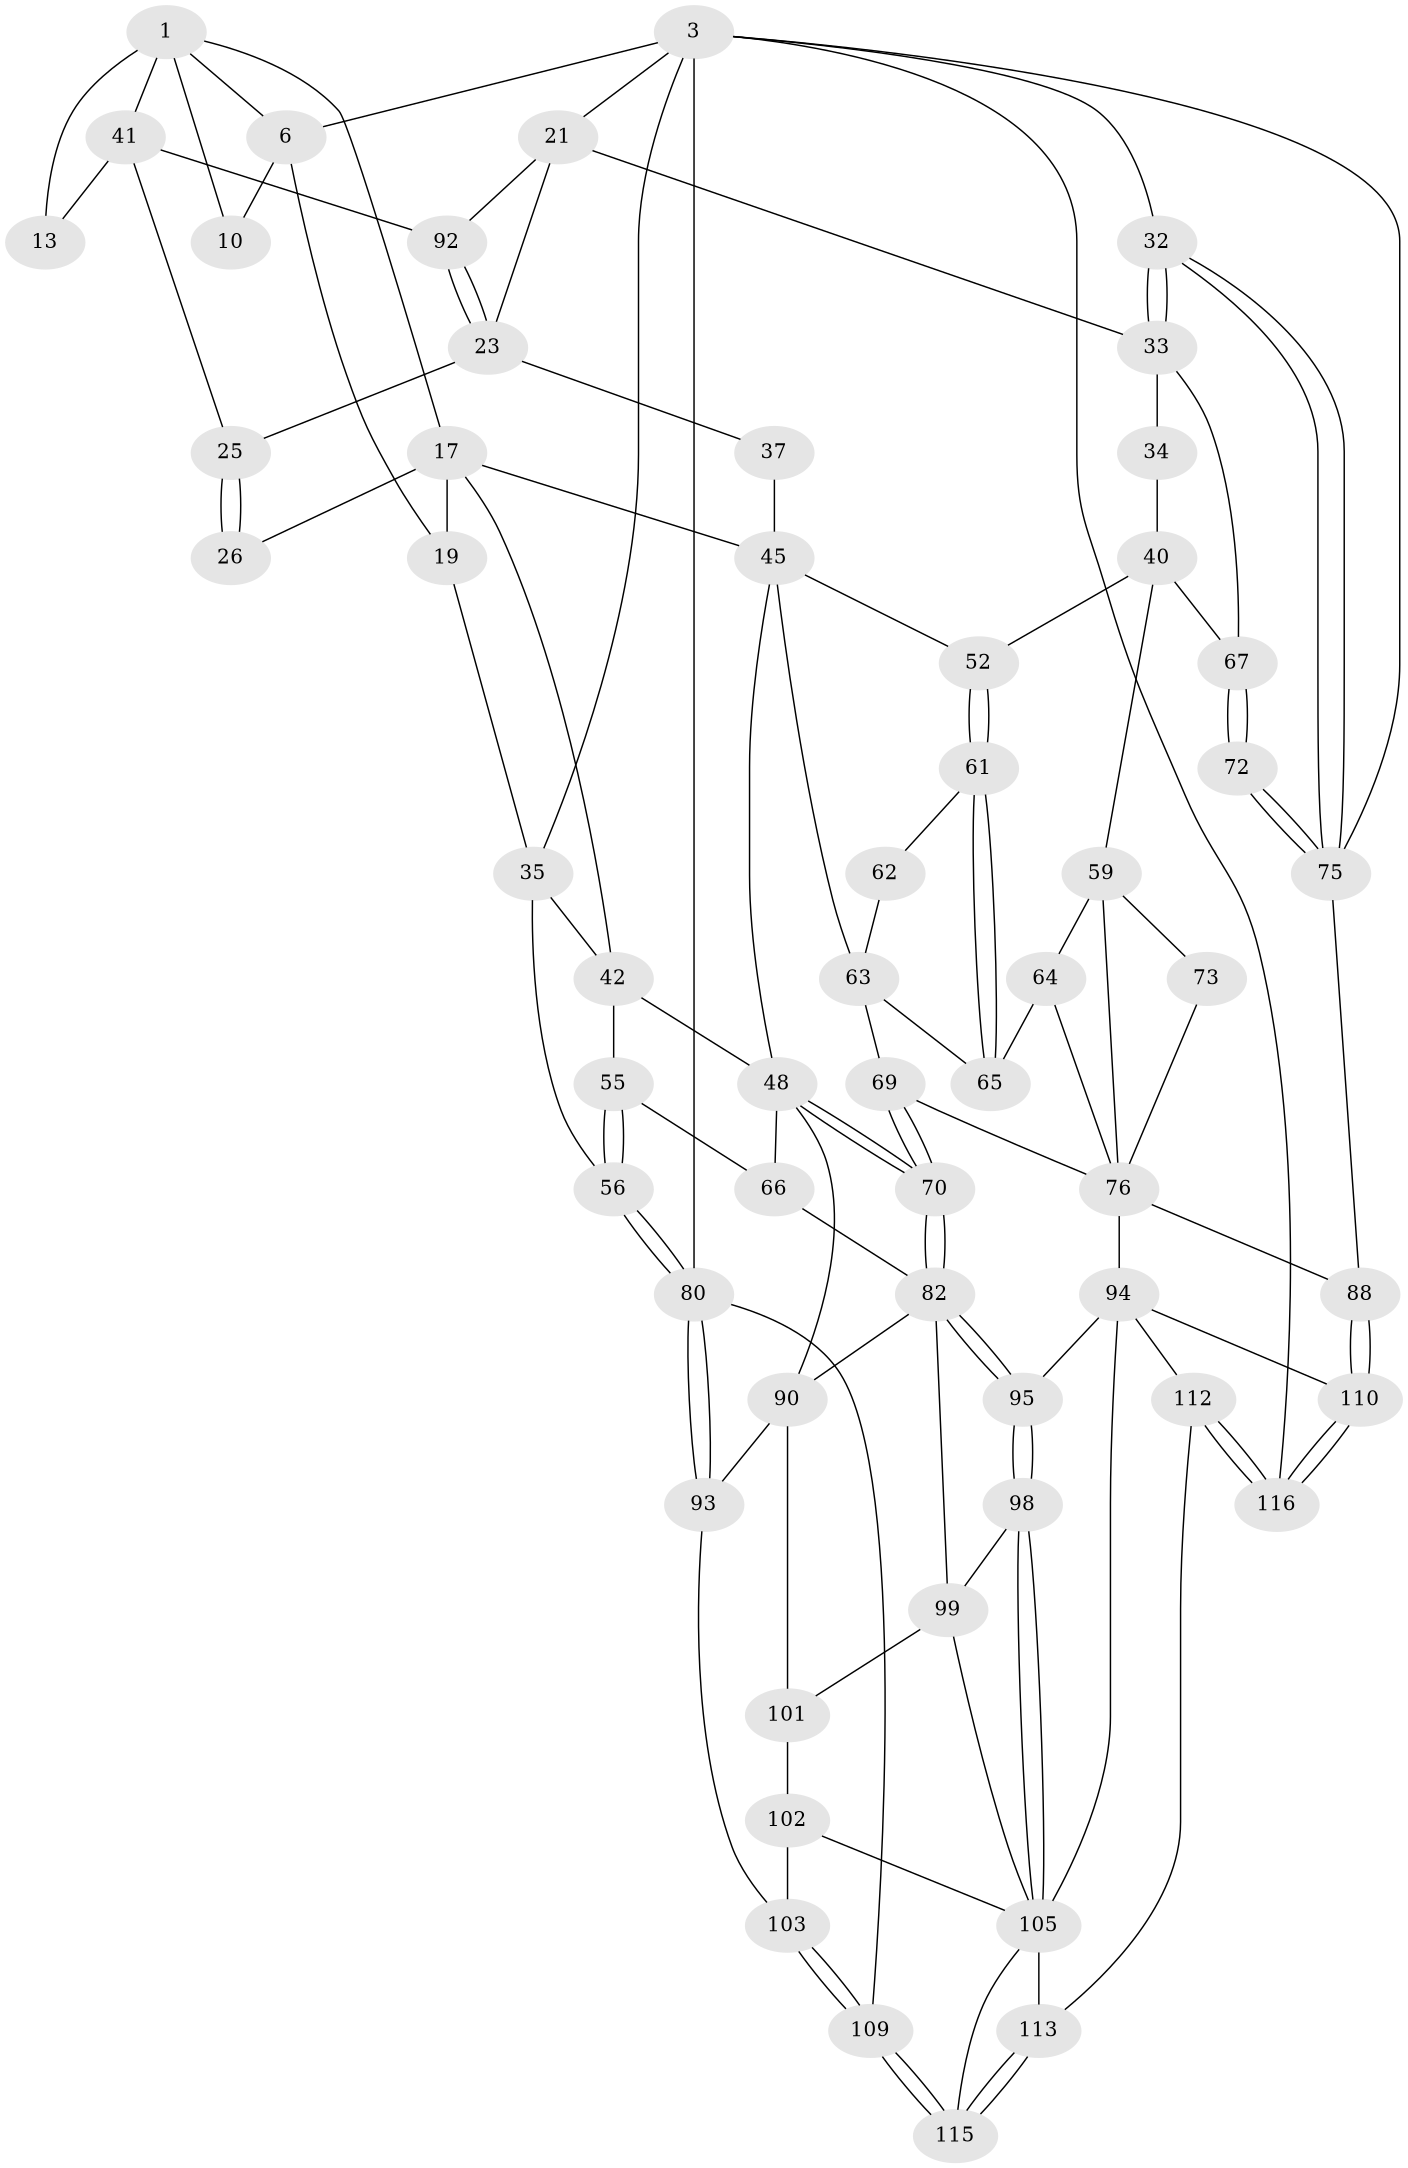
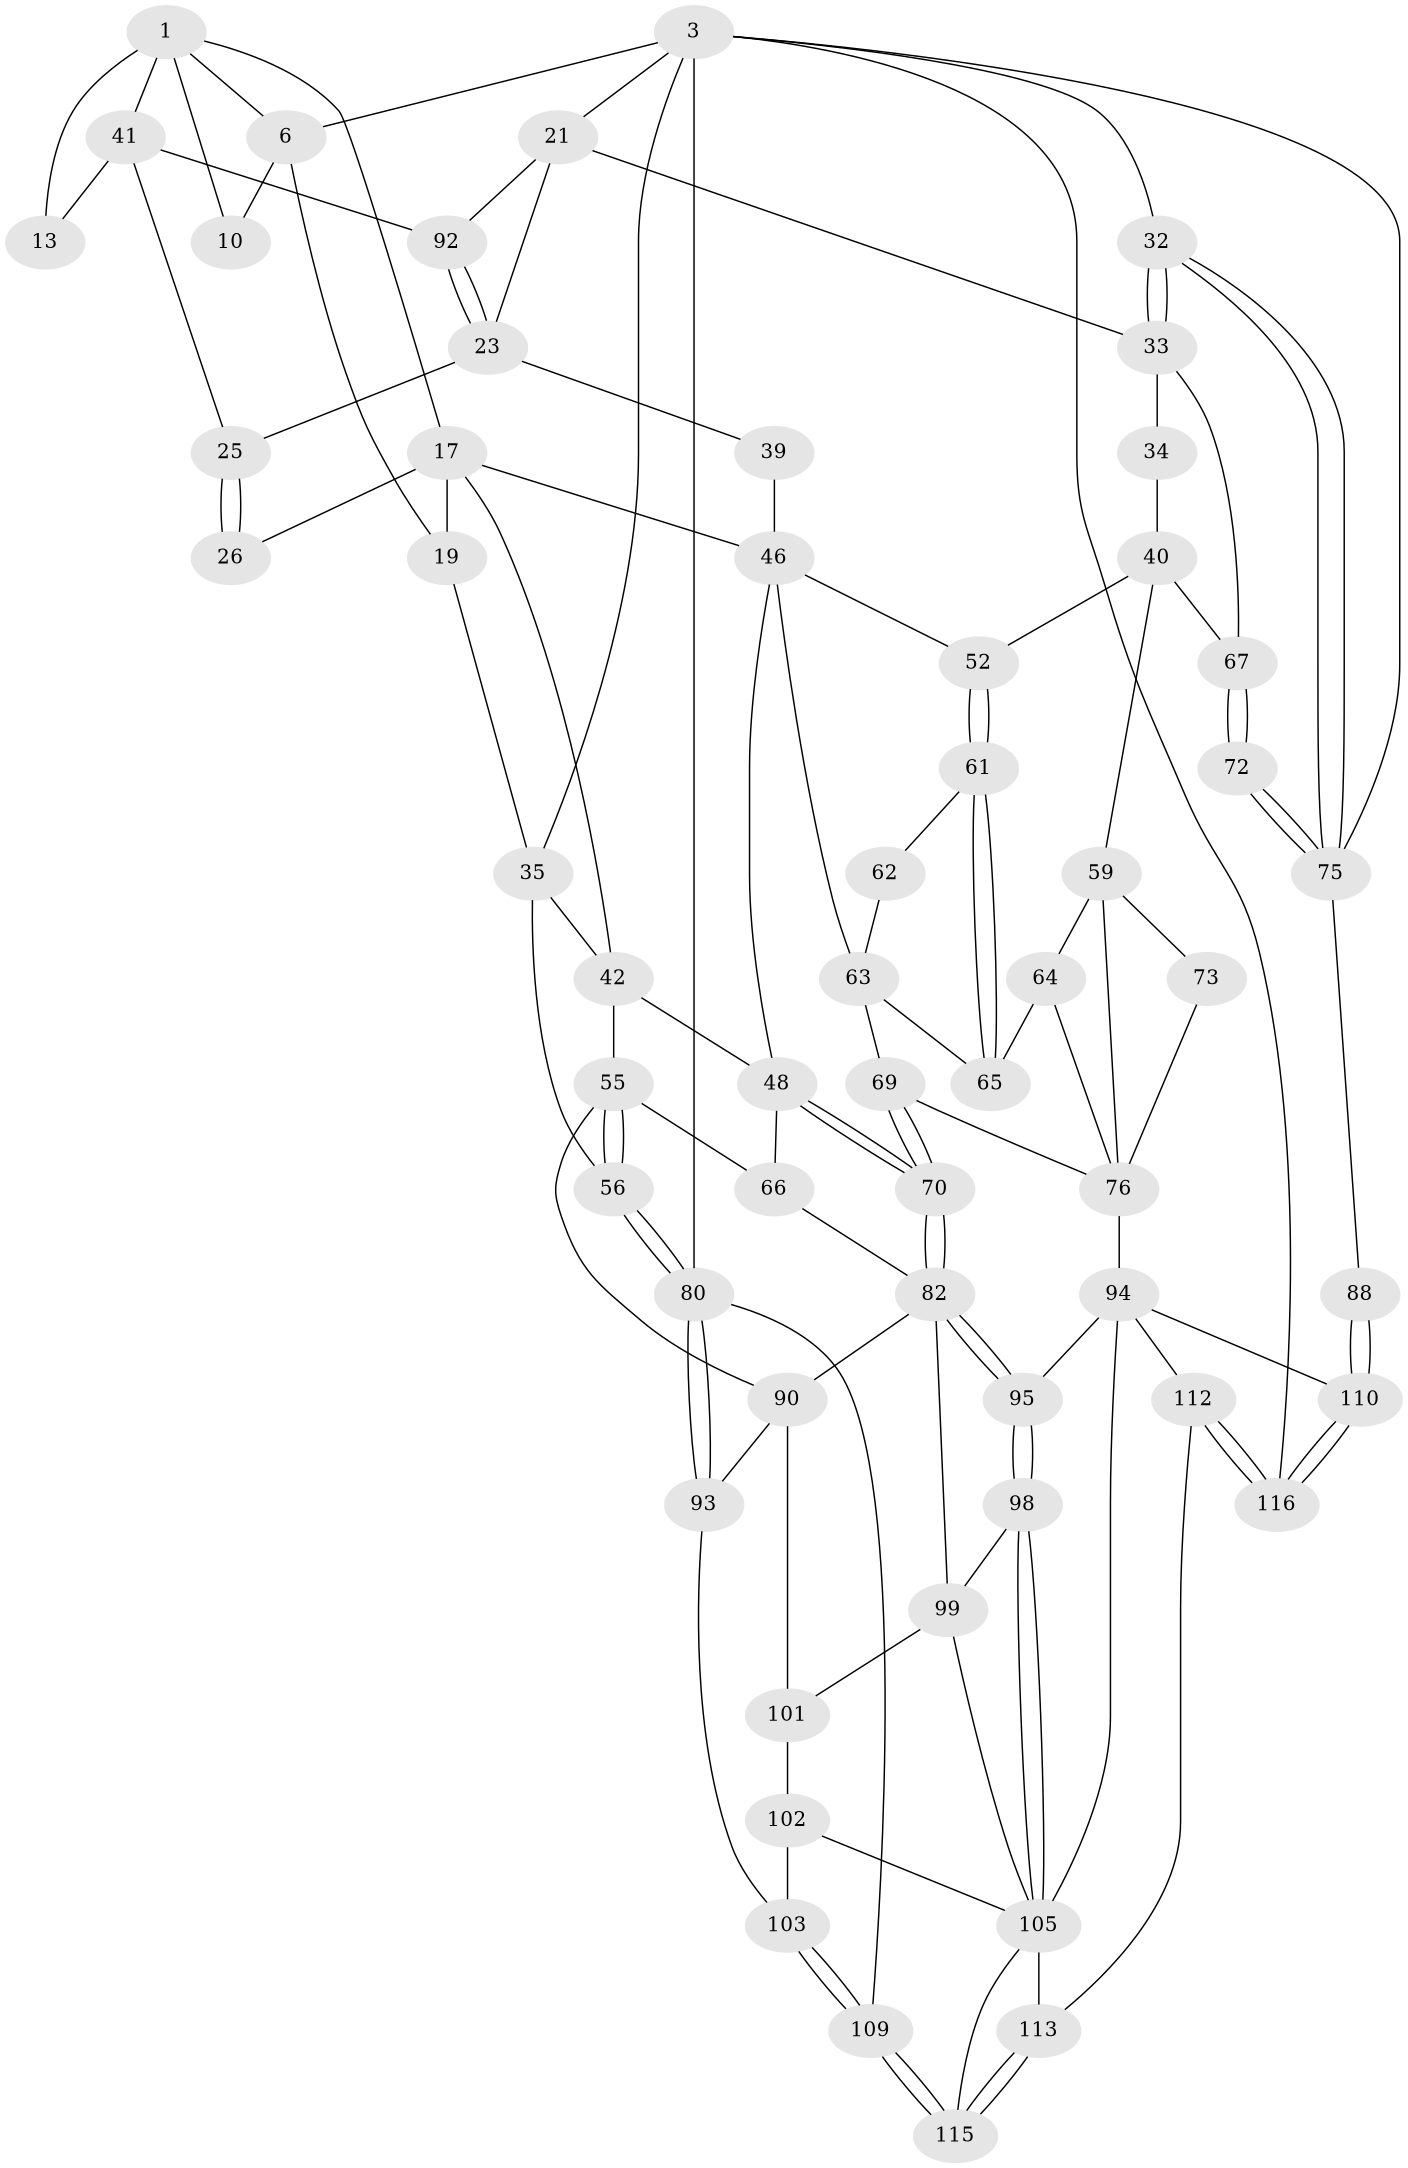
(774, 453) -> (774, 453)
(774, 558) -> (774, 558)
(833, 1239) -> (596, 1279)
(1240, 1242) -> none
